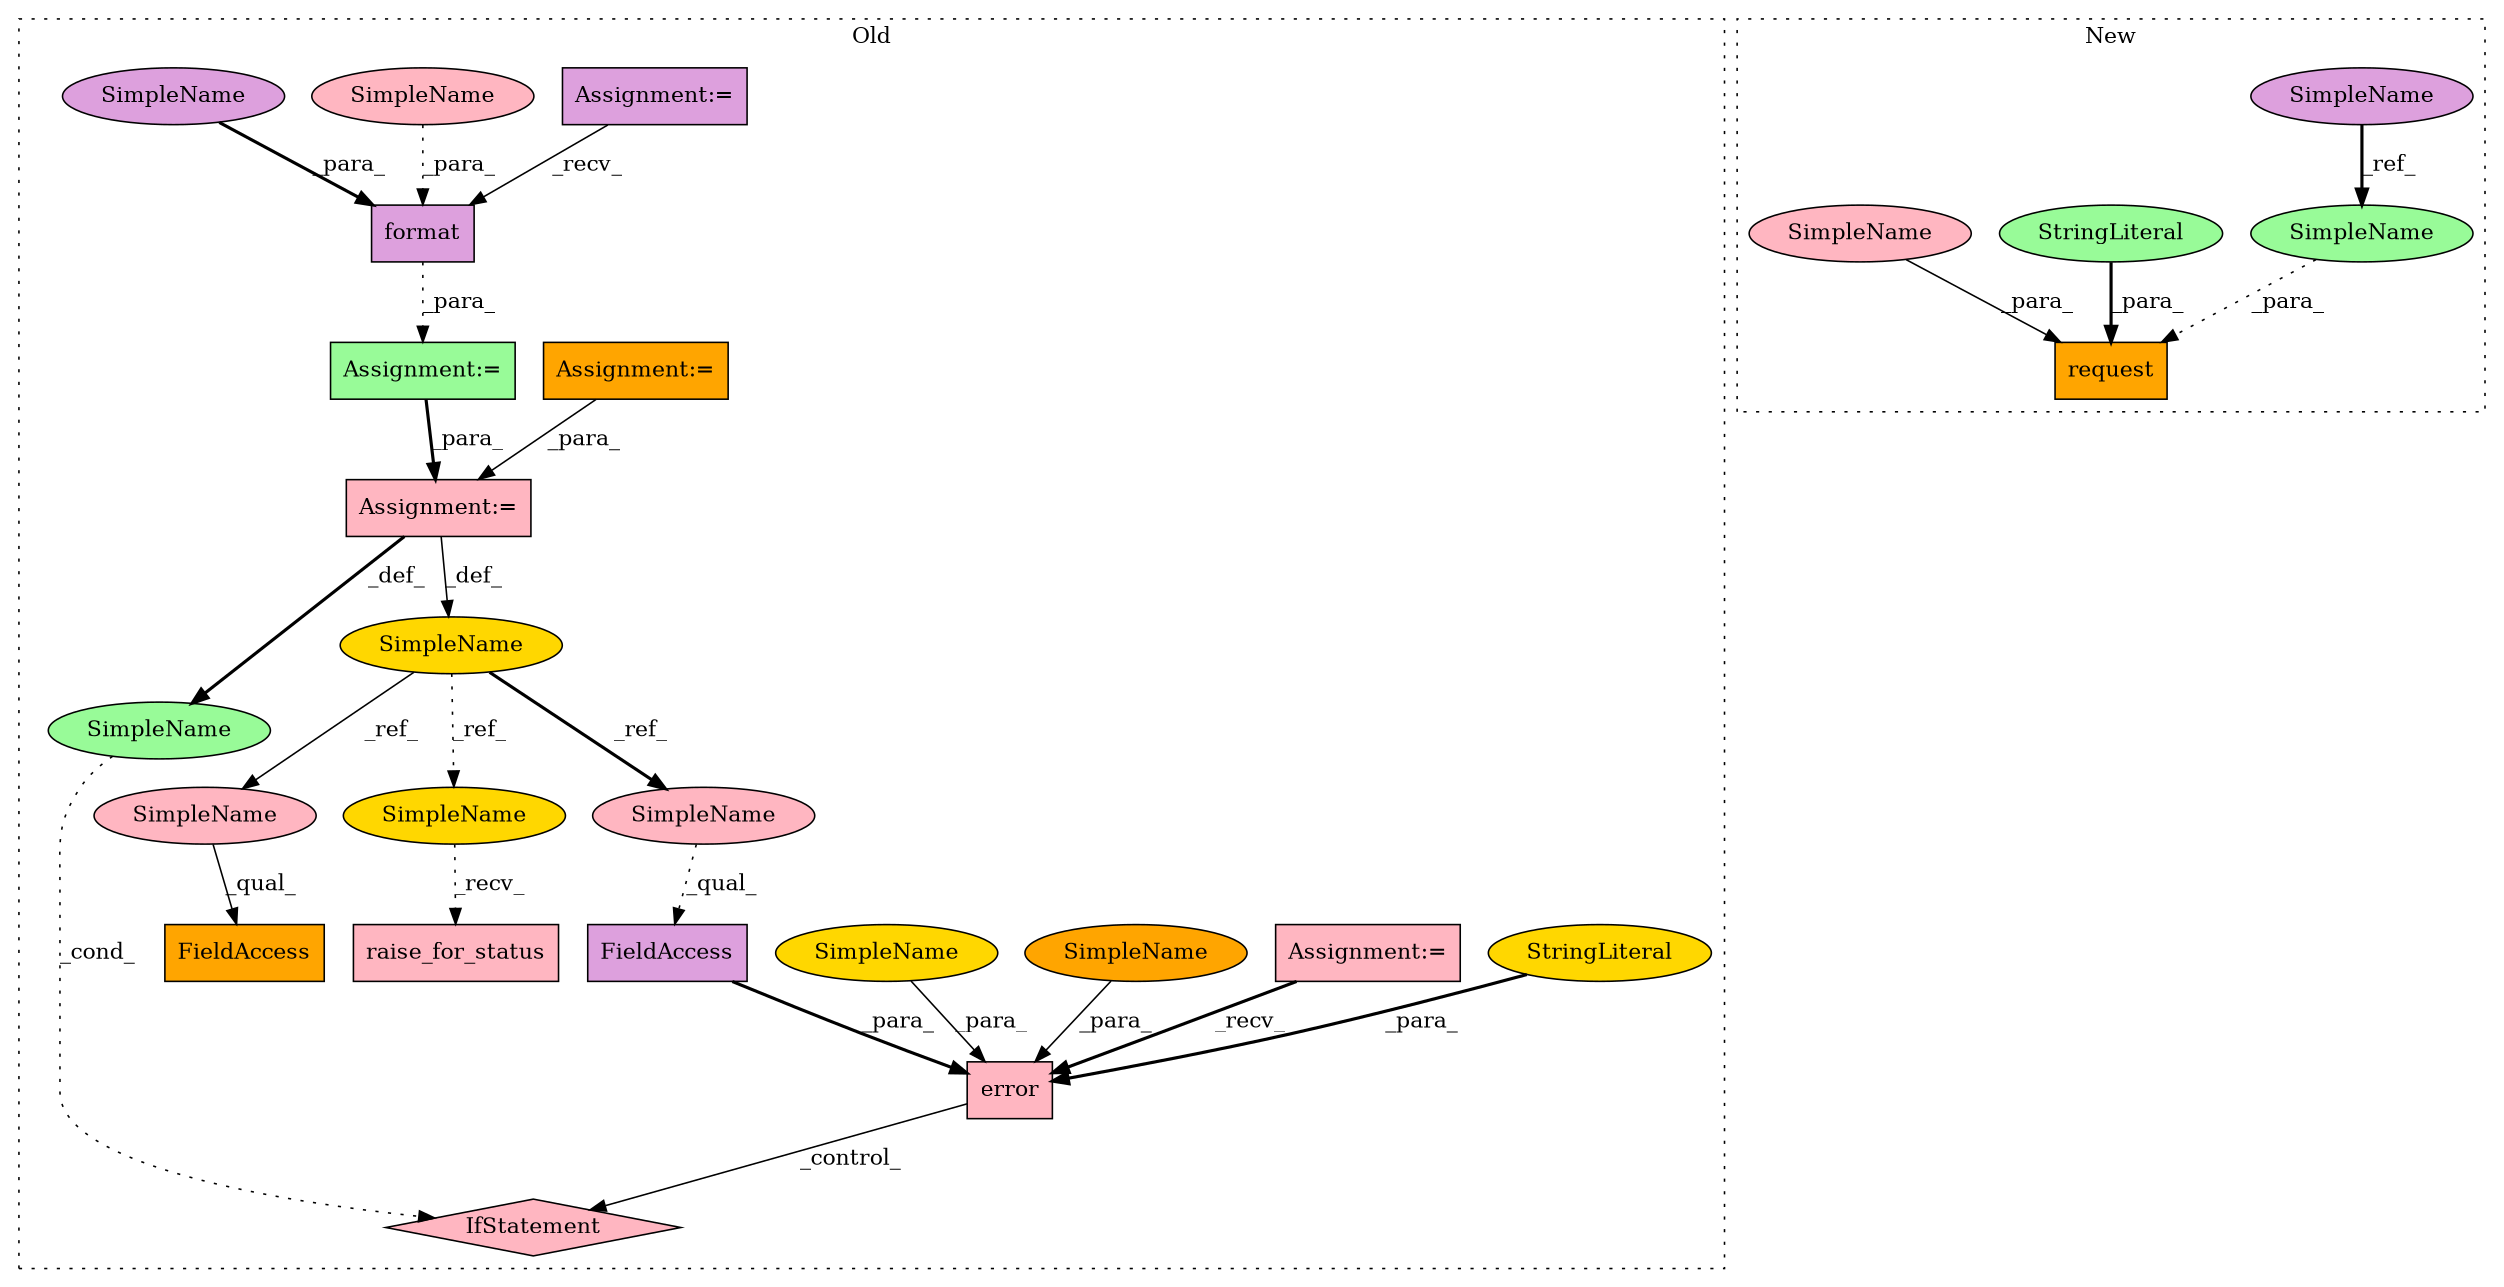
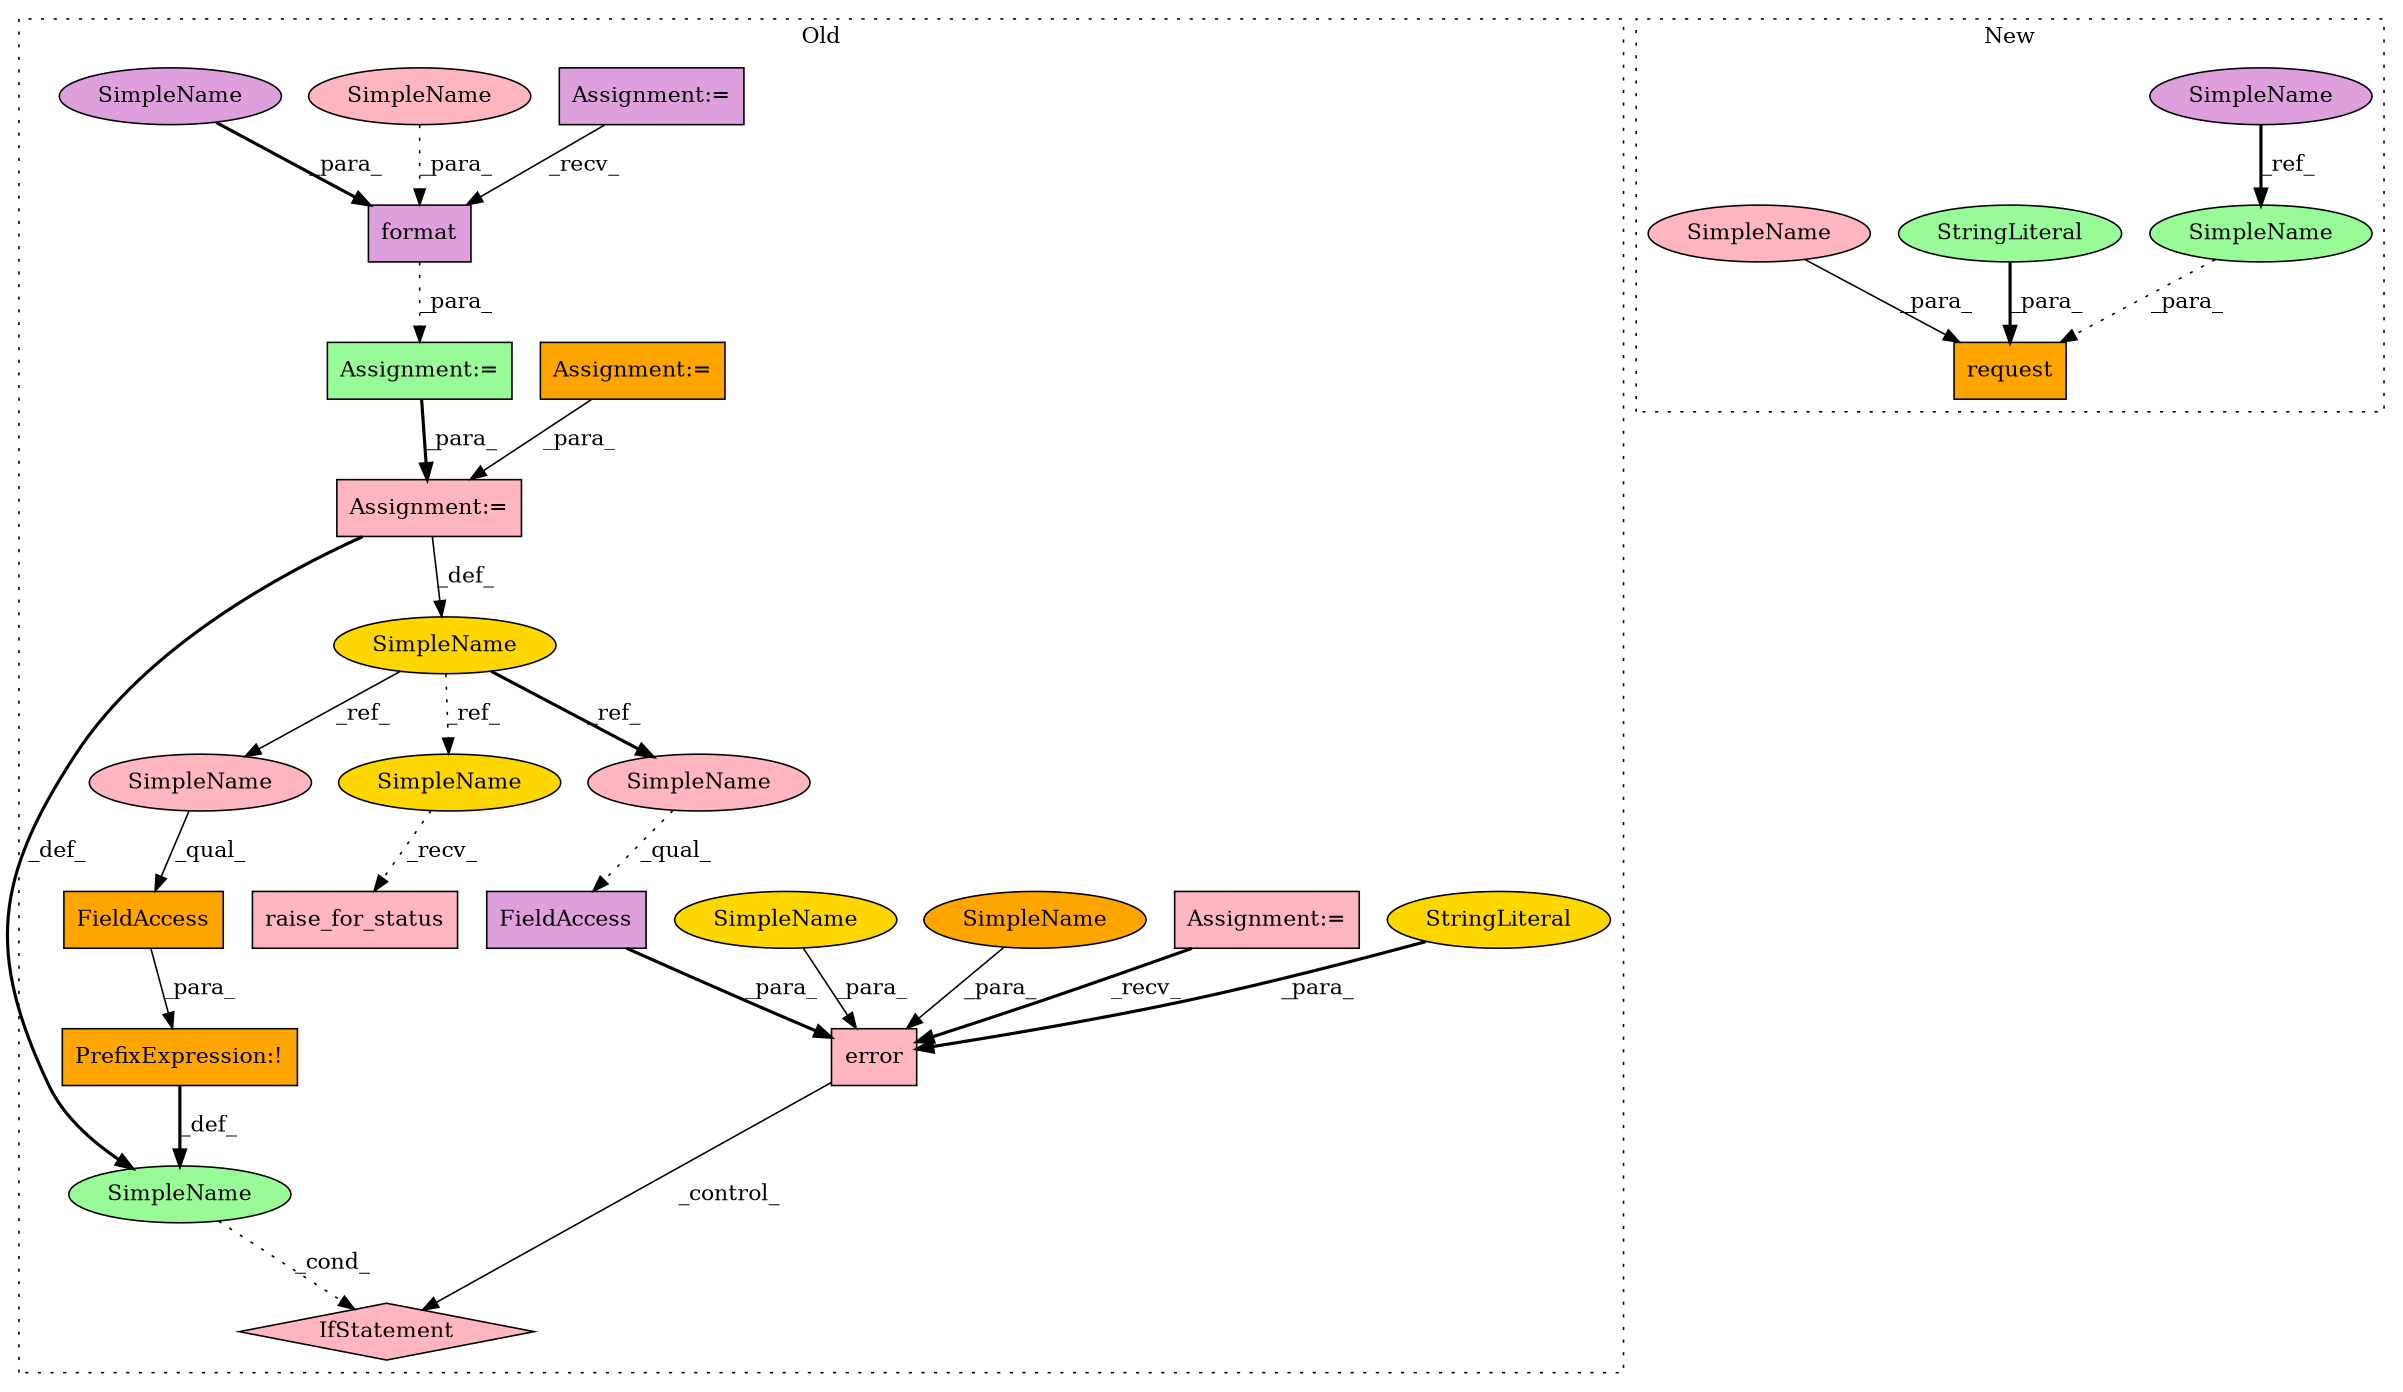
none -> (180, 1057)
